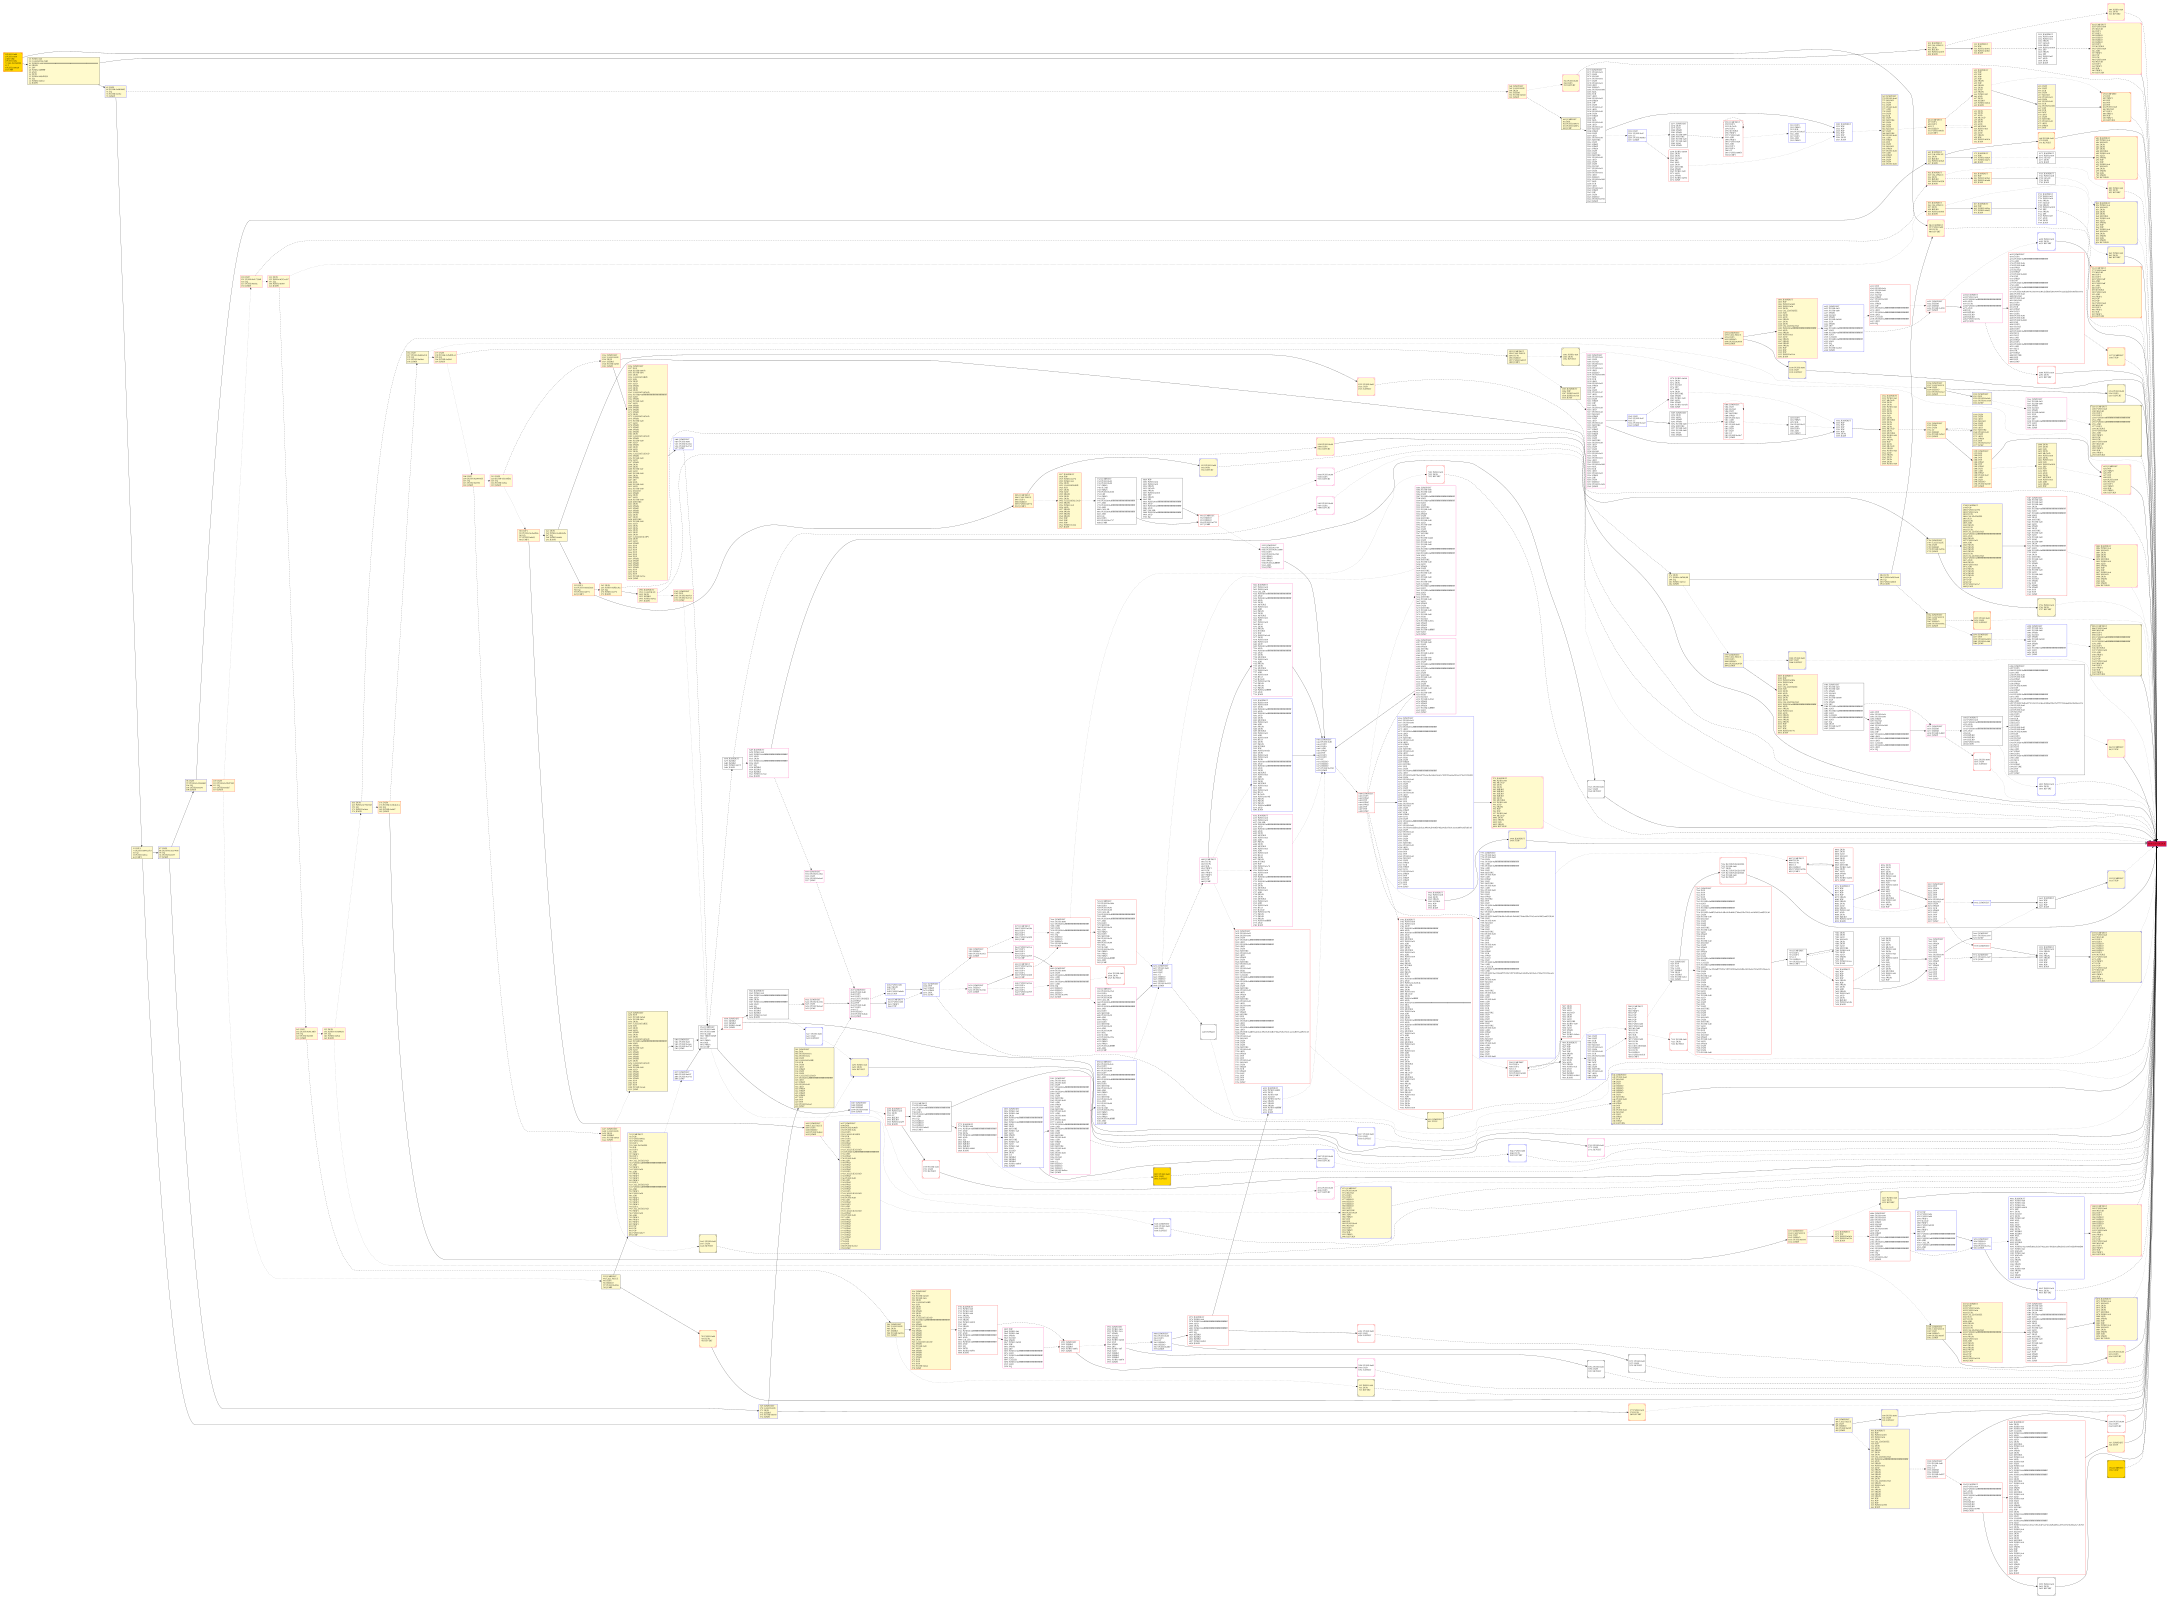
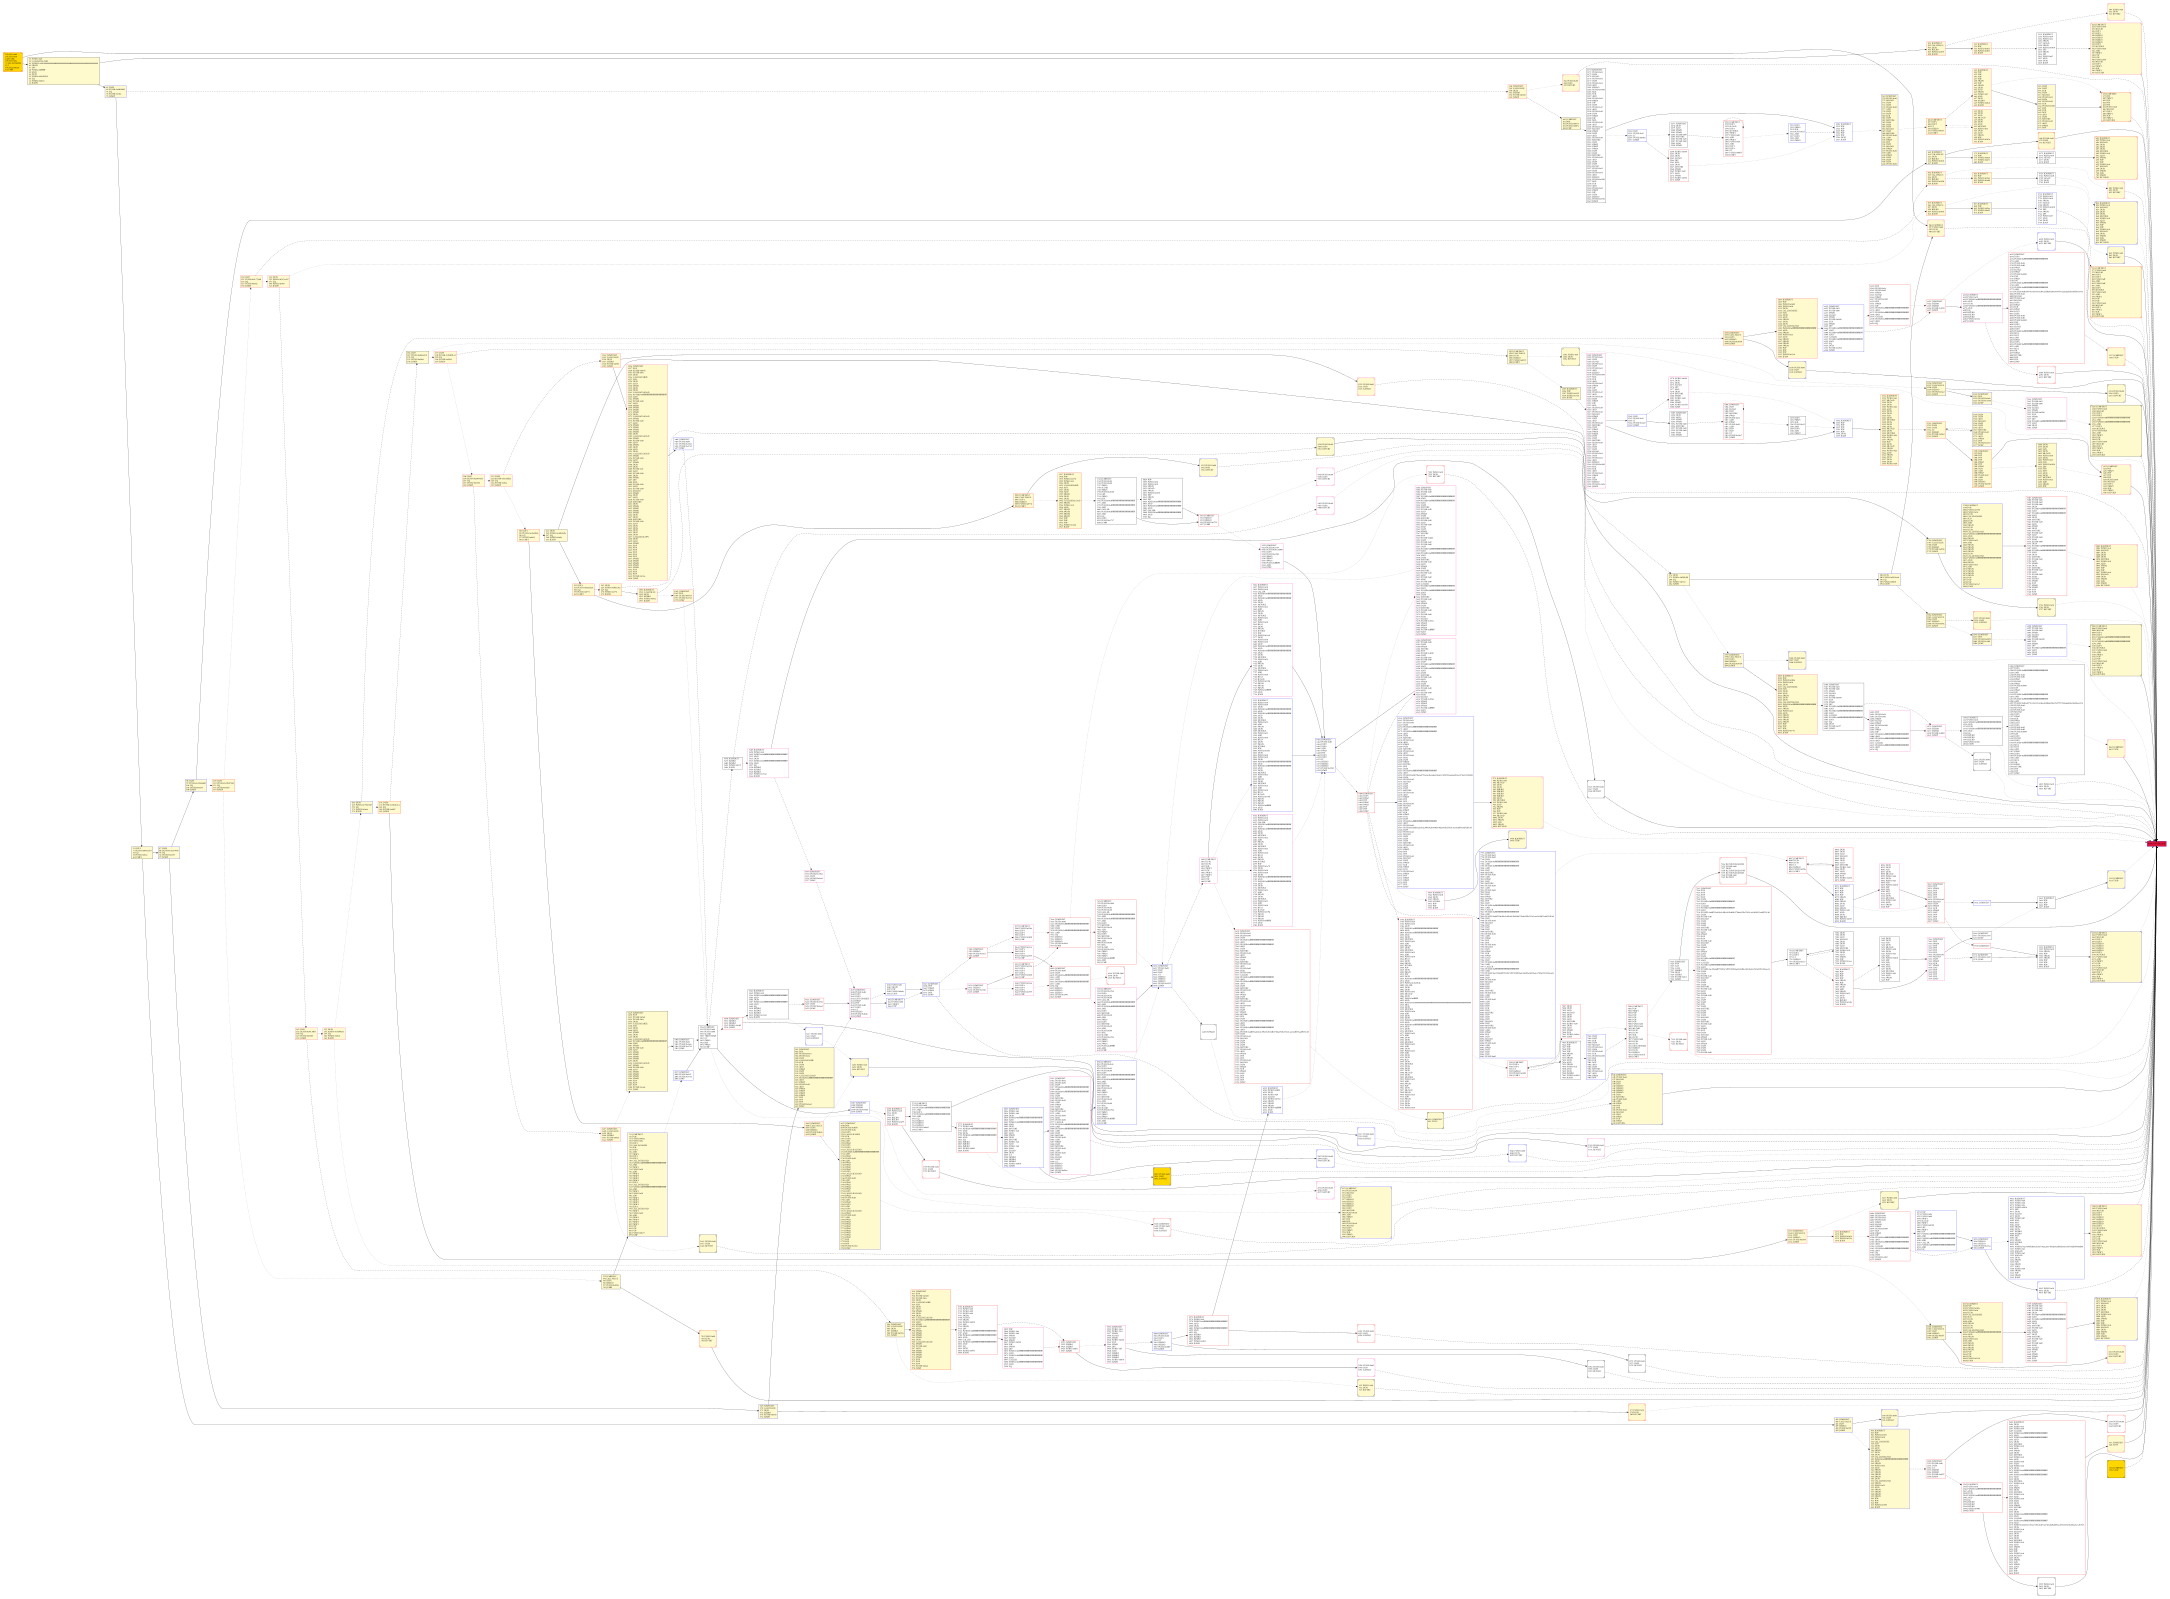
(1325, 447) -> (1325, 447)
(1982, 762) -> (1982, 762)
(1836, 844) -> none
(2154, 1105) -> none
(1162, 1227) -> (1162, 1227)
